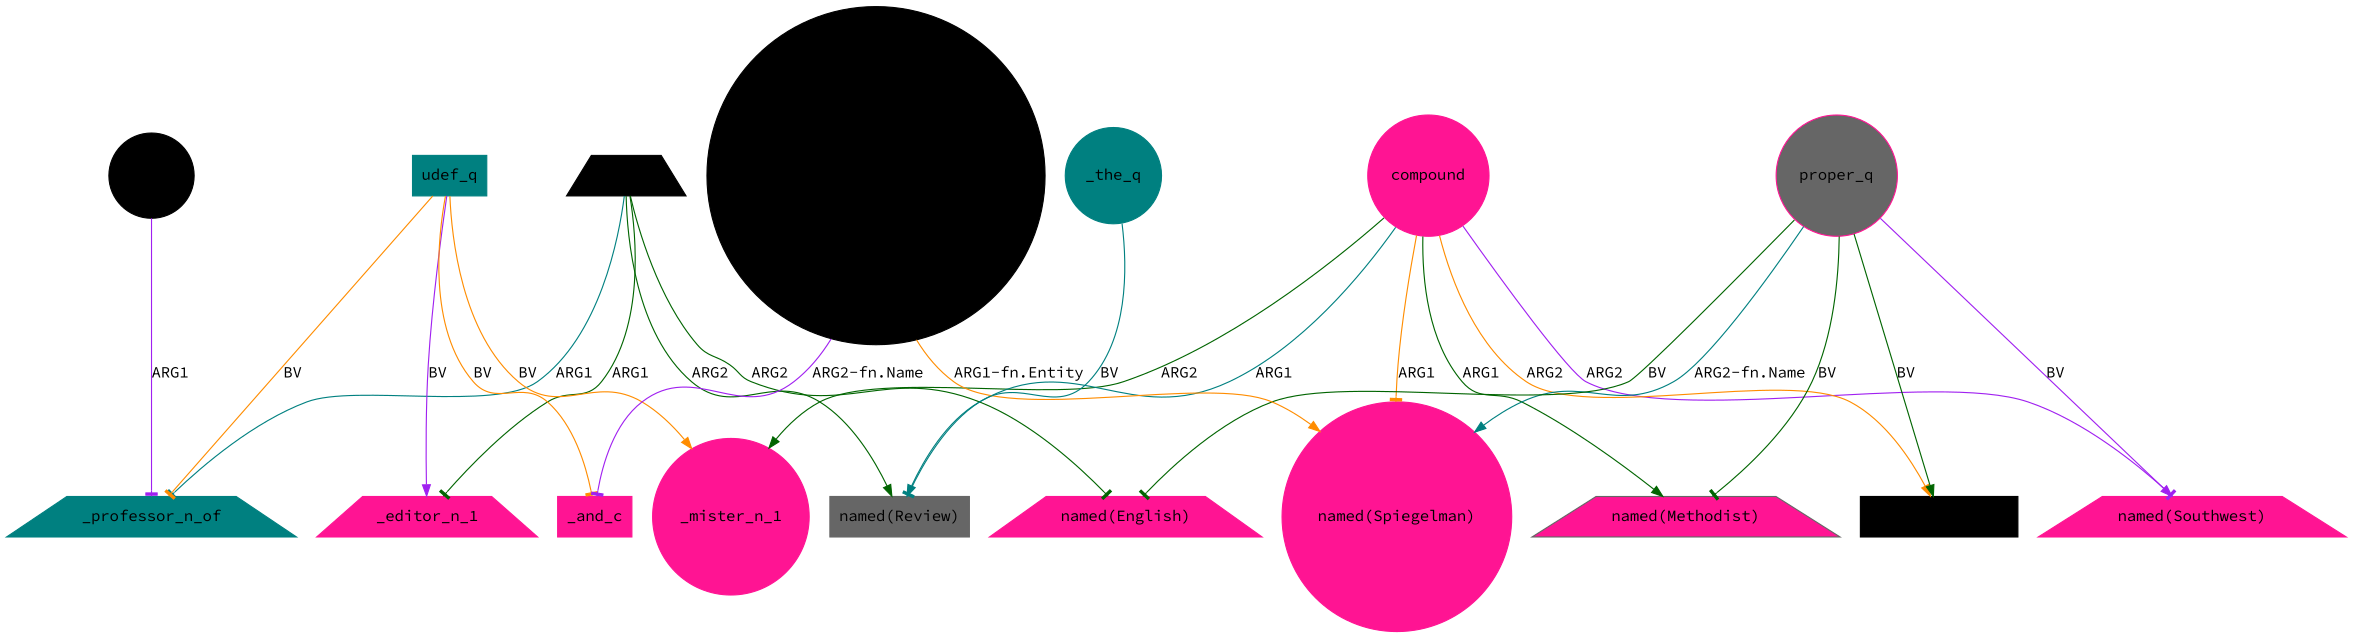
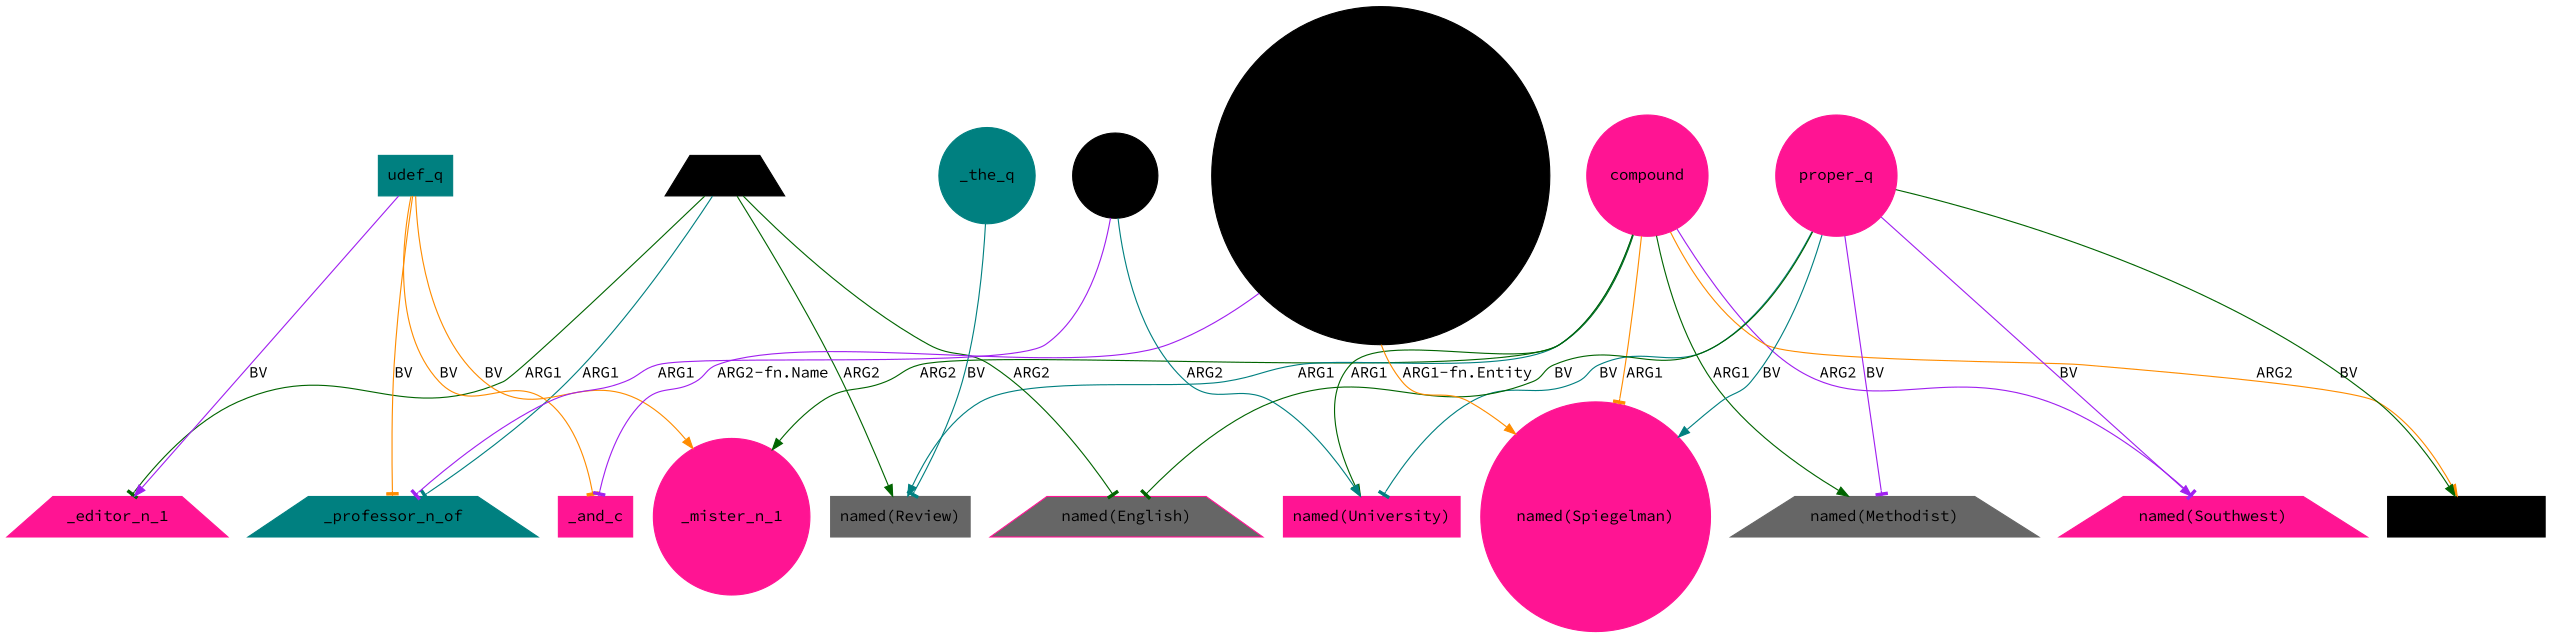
(1837, 176) -> (1836, 176)
(1750, 373) -> (1772, 373)
(1812, 381) -> (1864, 370)
(1126, 517) -> (1127, 517)
none -> (1372, 517)
(1686, 517) -> (1885, 517)
